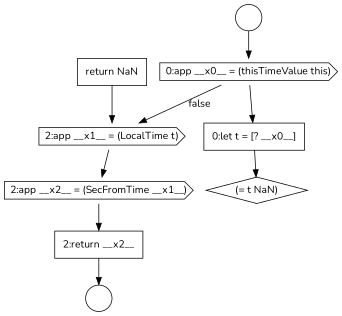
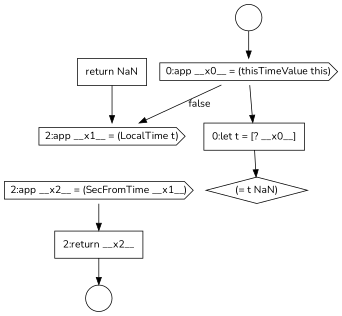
(106, 160) -> none
